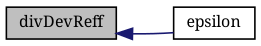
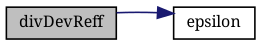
(153, 34) -> (137, 12)
